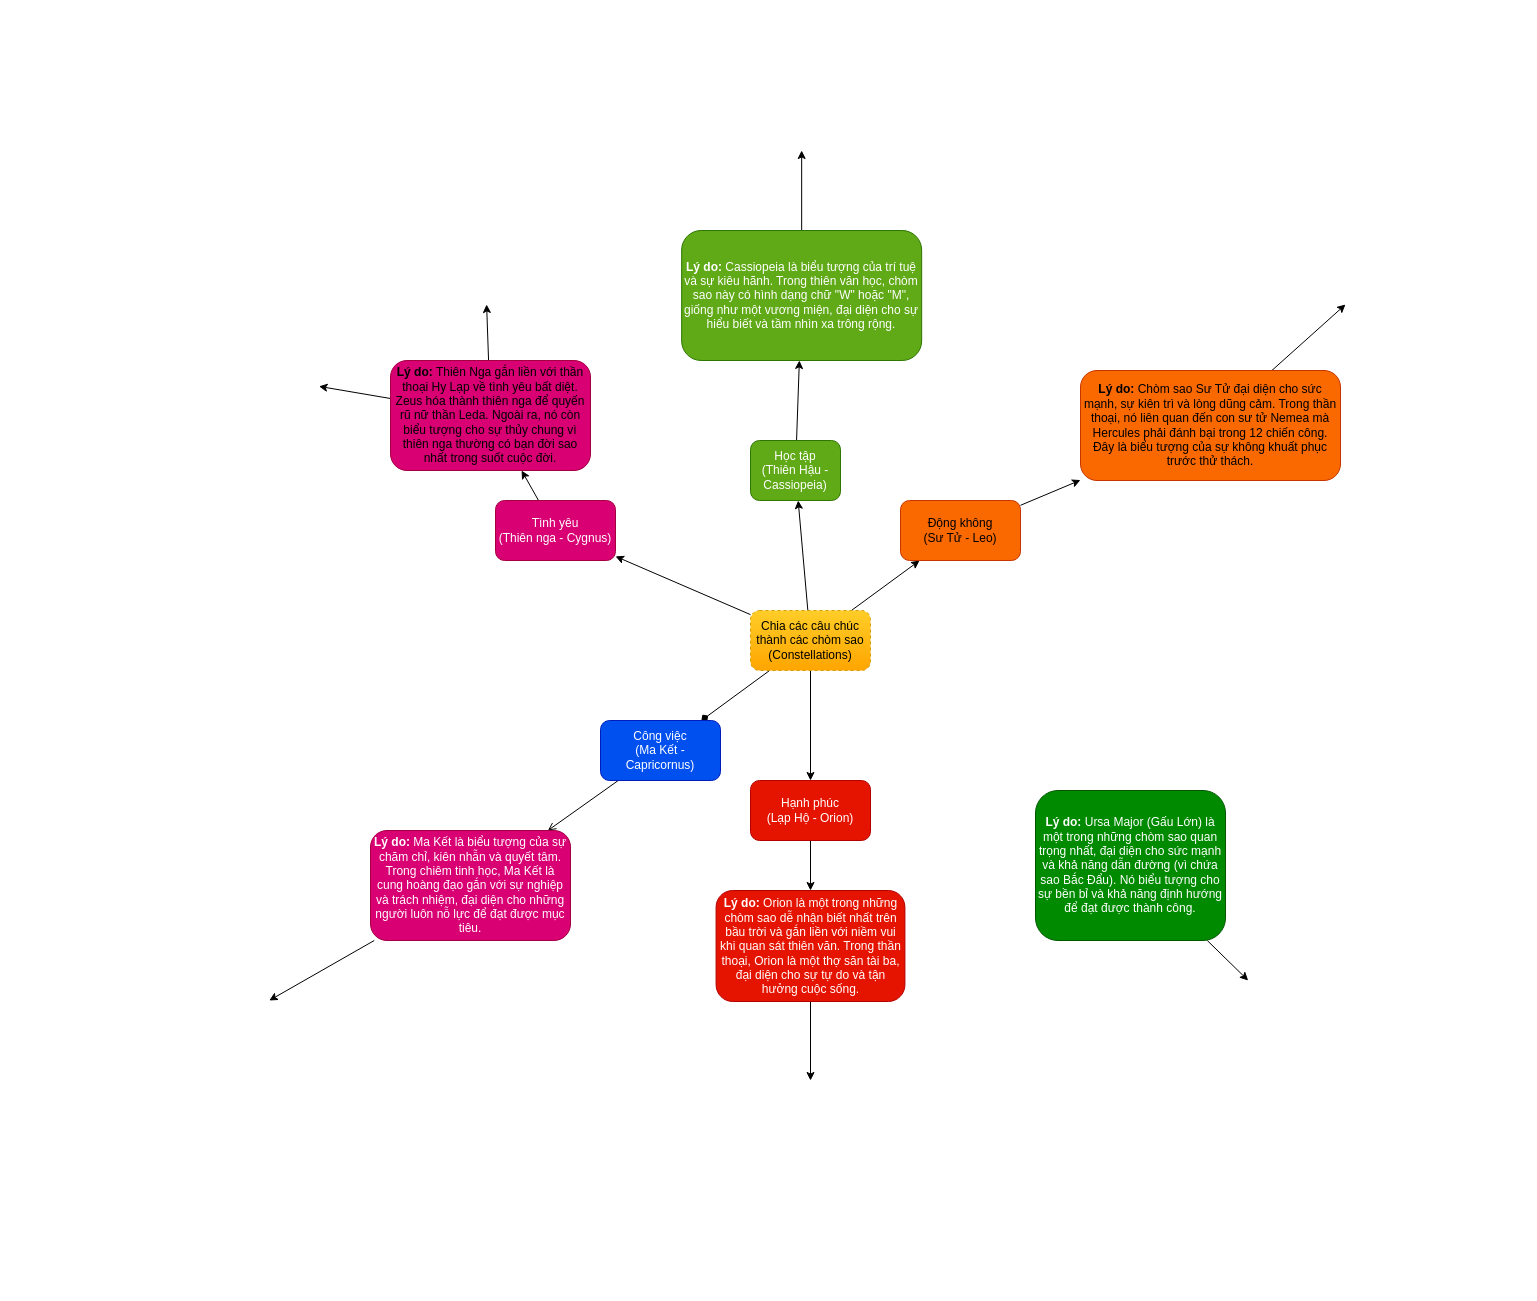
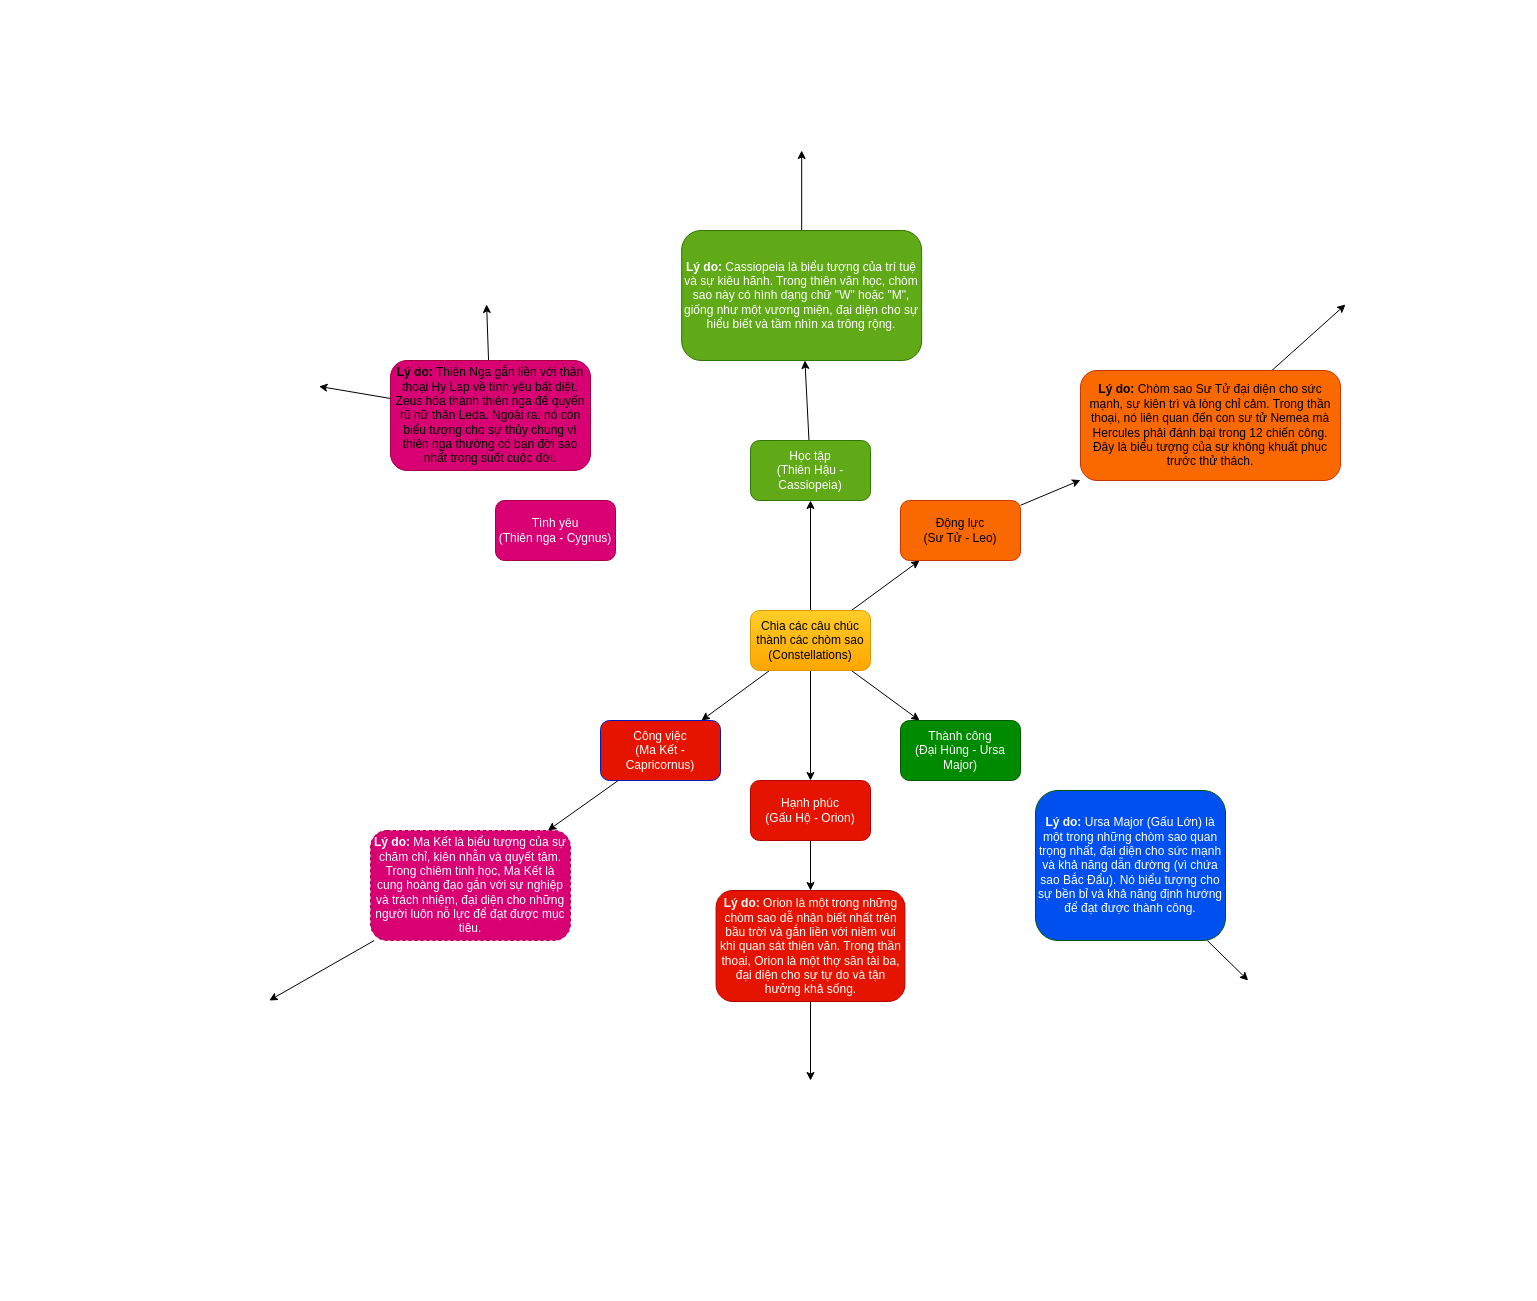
(1211, 426) -> (1211, 426)
(796, 471) -> (811, 471)
(532, 488) -> none
(961, 531) -> (961, 531)
(686, 587) -> none
(811, 641) -> (811, 641)
none -> (883, 694)
(708, 715) -> (708, 716)
(661, 751) -> (661, 751)
none -> (961, 751)
(811, 811) -> (811, 811)
(553, 827) -> (555, 826)
(1131, 866) -> (1131, 866)
(471, 886) -> (471, 886)
(811, 947) -> (811, 947)
